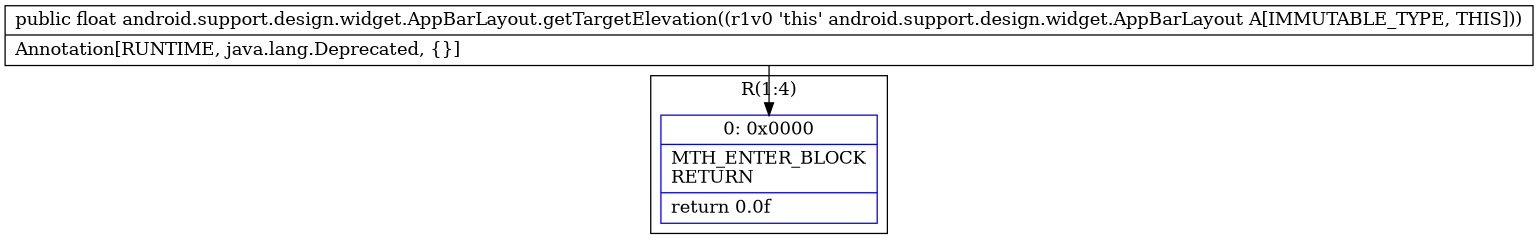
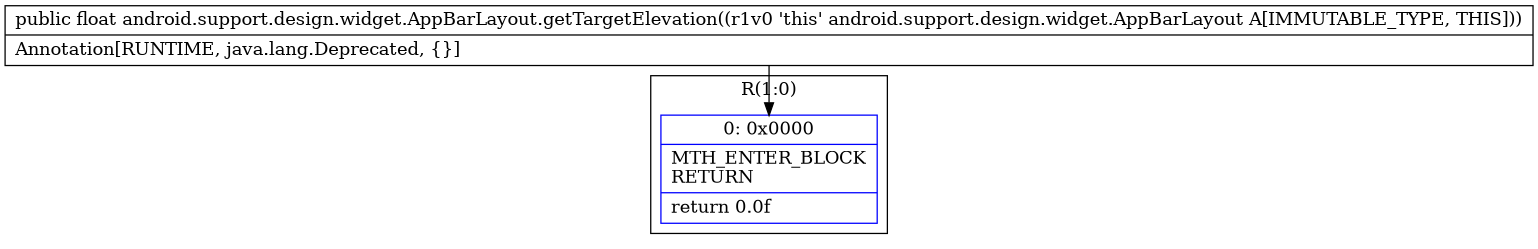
(769, 90) -> (769, 90)
